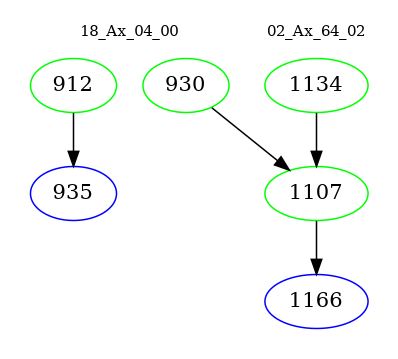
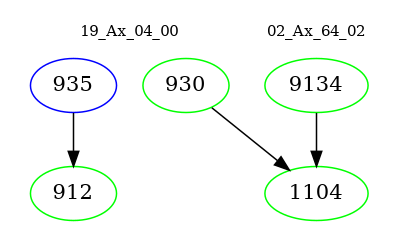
(130, 32) -> (130, 32)
(316, 86) -> (316, 86)
(74, 132) -> (74, 132)
(316, 194) -> (316, 194)
(316, 302) -> none
